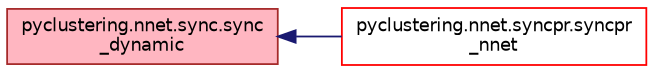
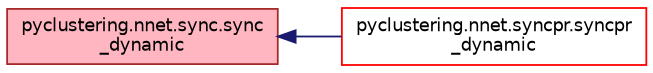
(494, 37) -> (494, 37)
